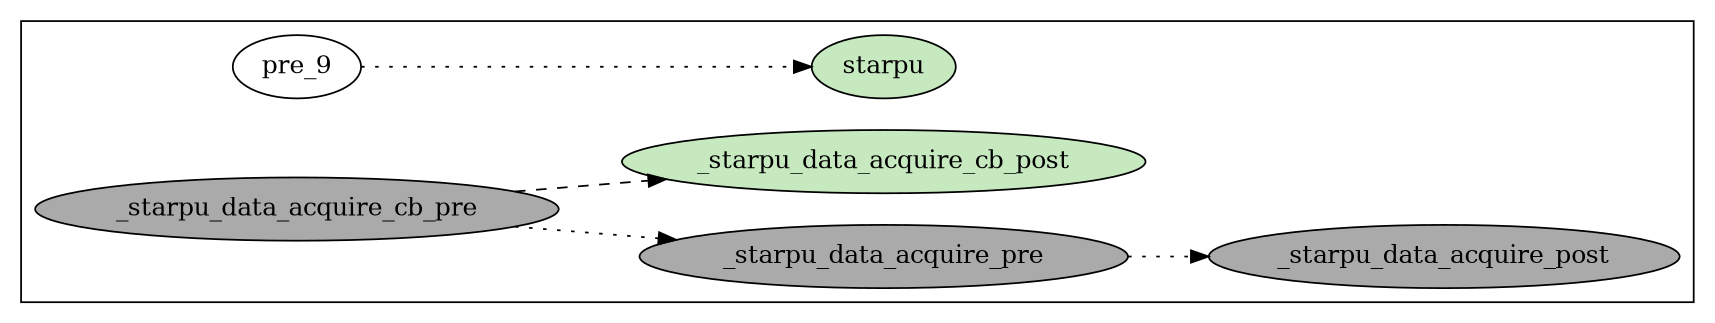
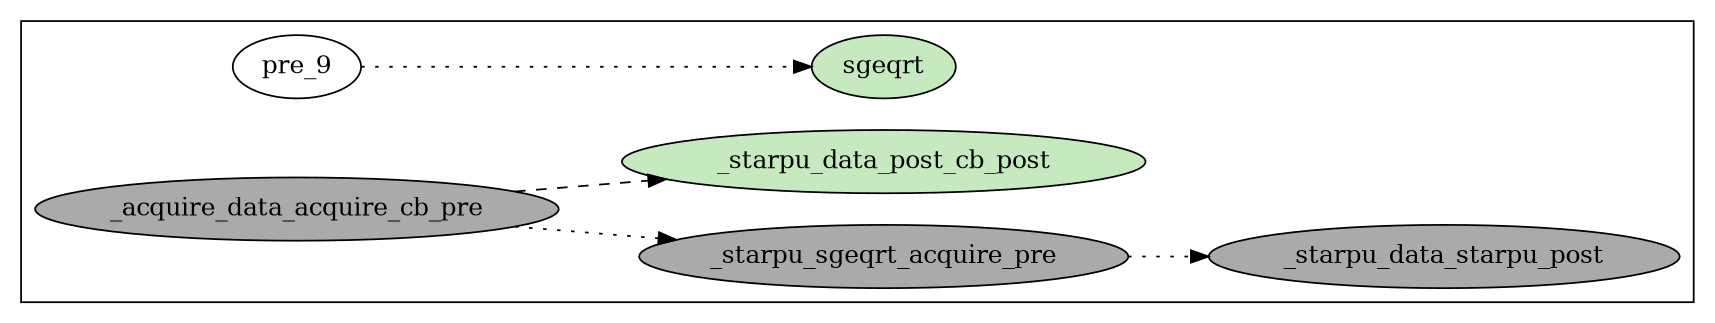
(884, 67) -> (884, 67)
(884, 162) -> (884, 162)
(297, 209) -> (297, 209)
(884, 257) -> (884, 257)
(1444, 257) -> (1444, 257)
